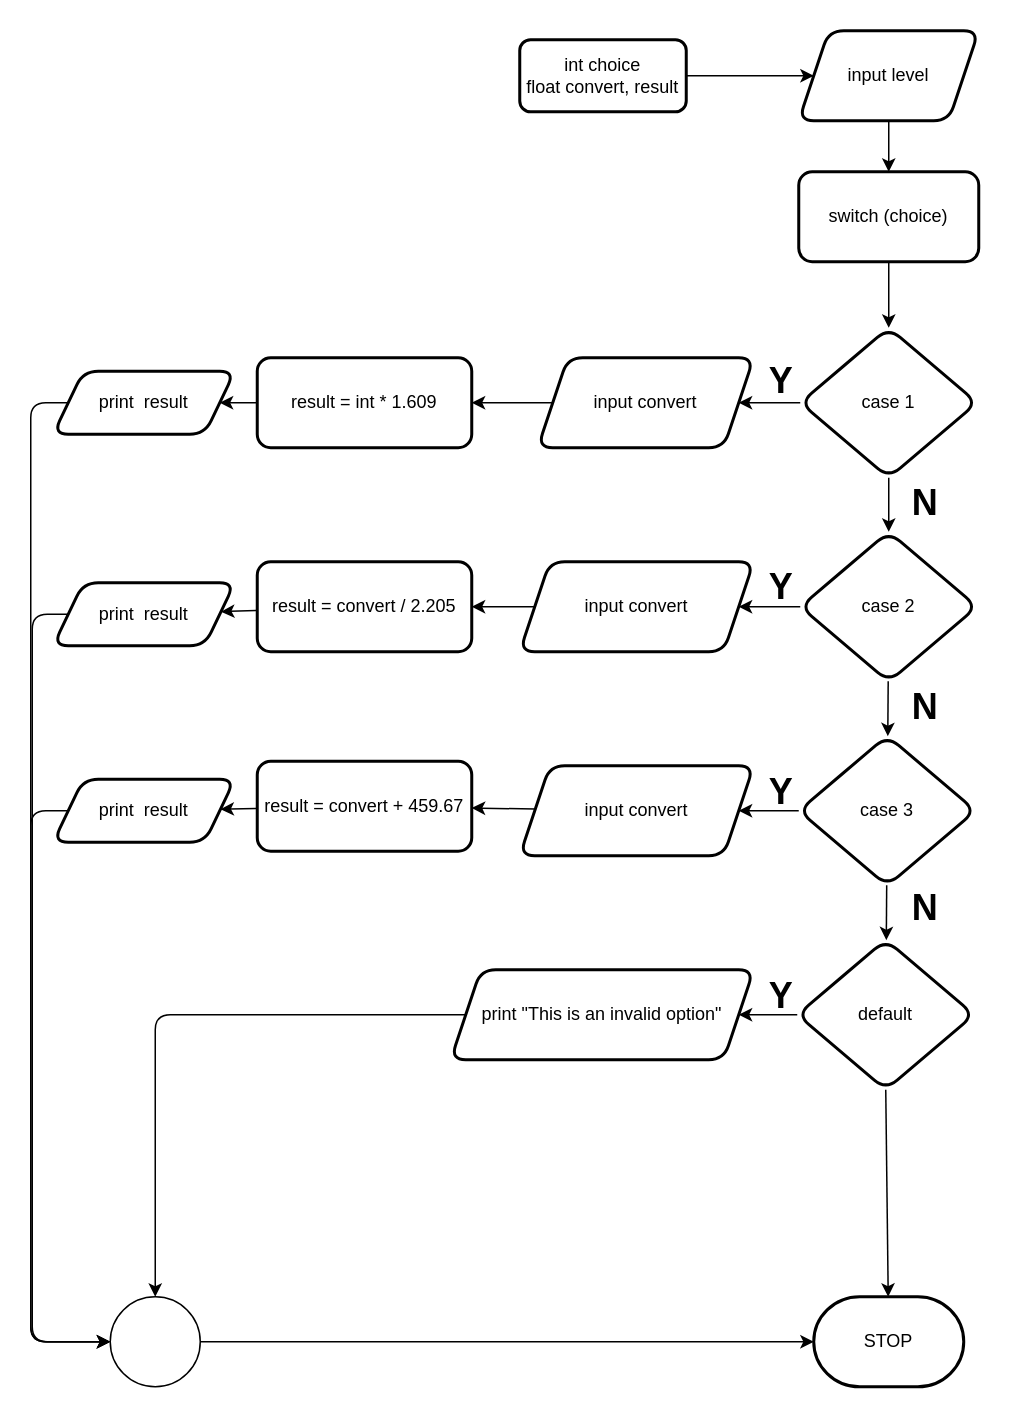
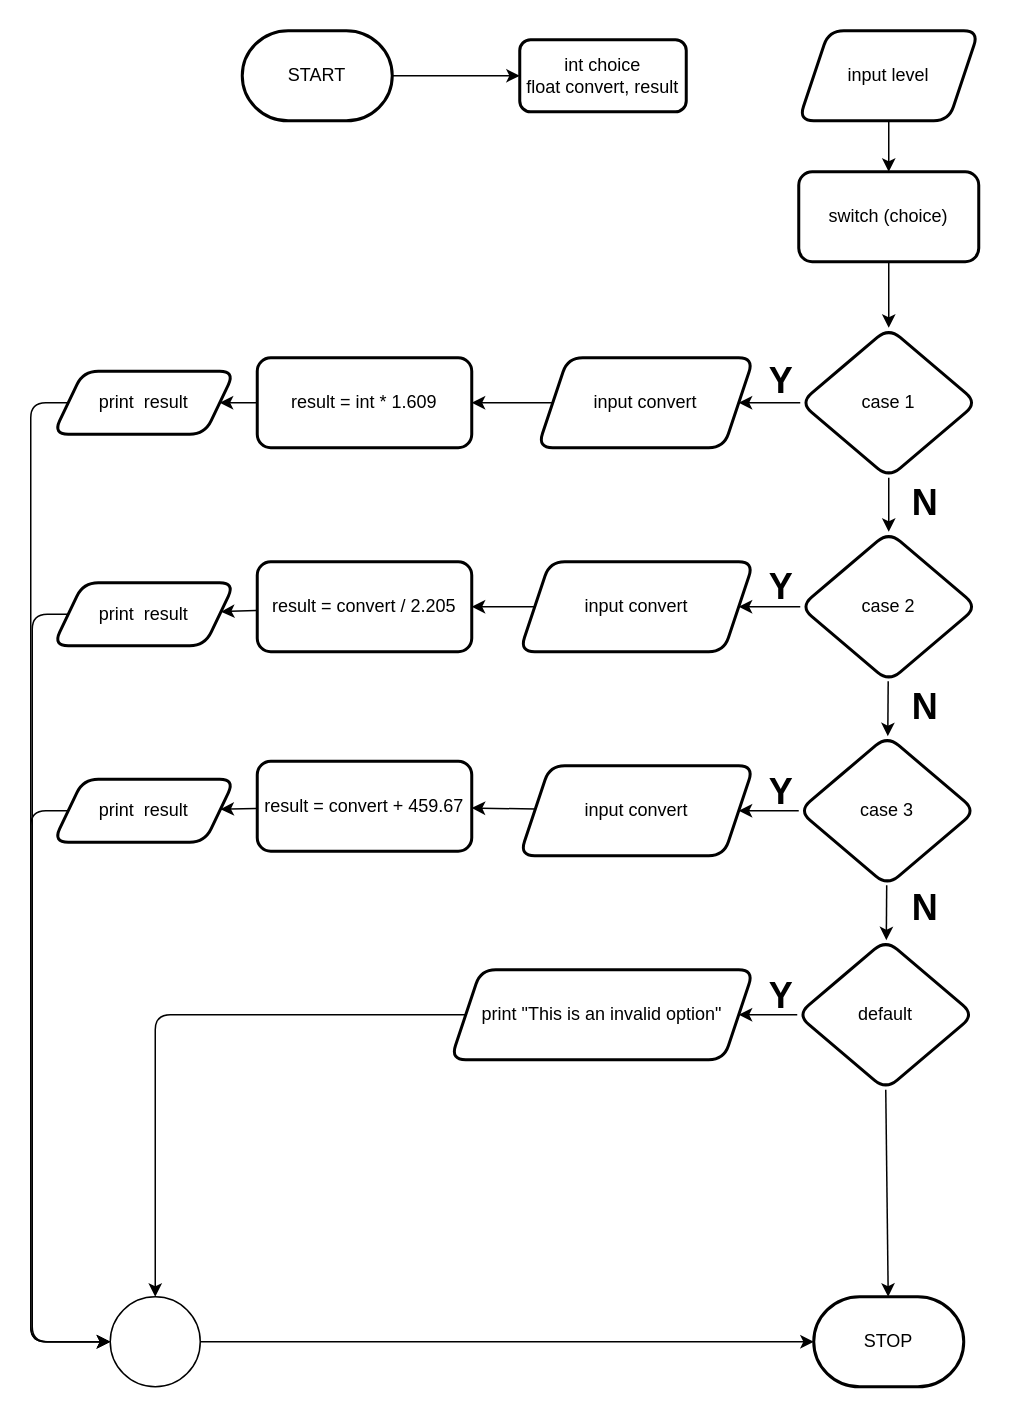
none -> (317, 76)
none -> (451, 76)
(745, 76) -> none
